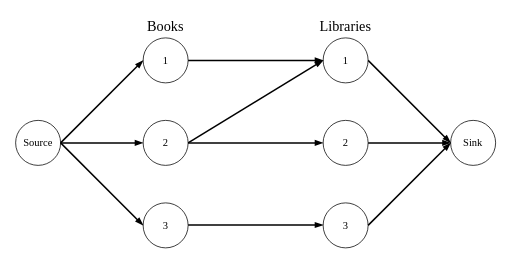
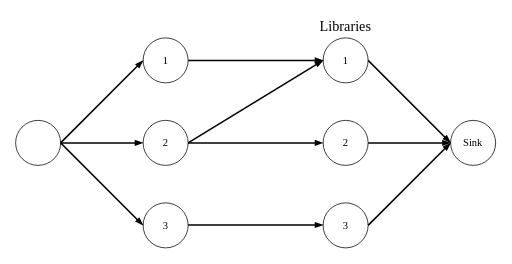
(165, 27) -> none
(38, 144) -> none
